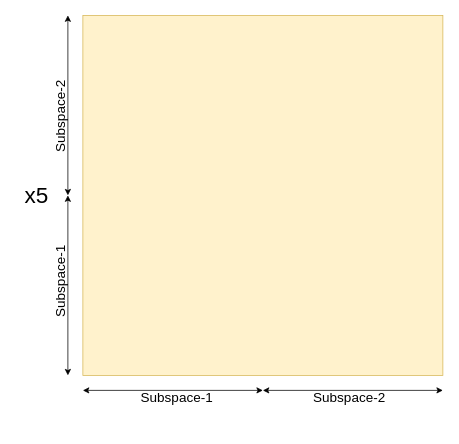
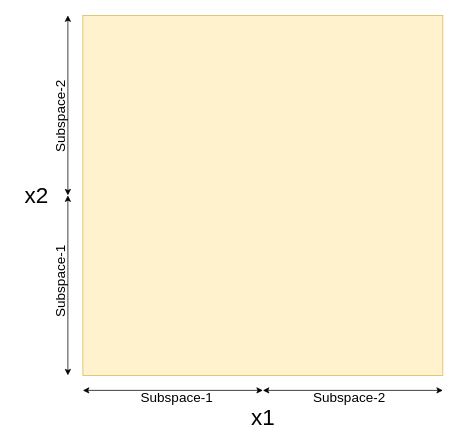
(37, 195) -> (37, 195)
none -> (263, 417)
